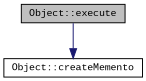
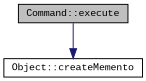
(73, 14) -> (73, 14)
